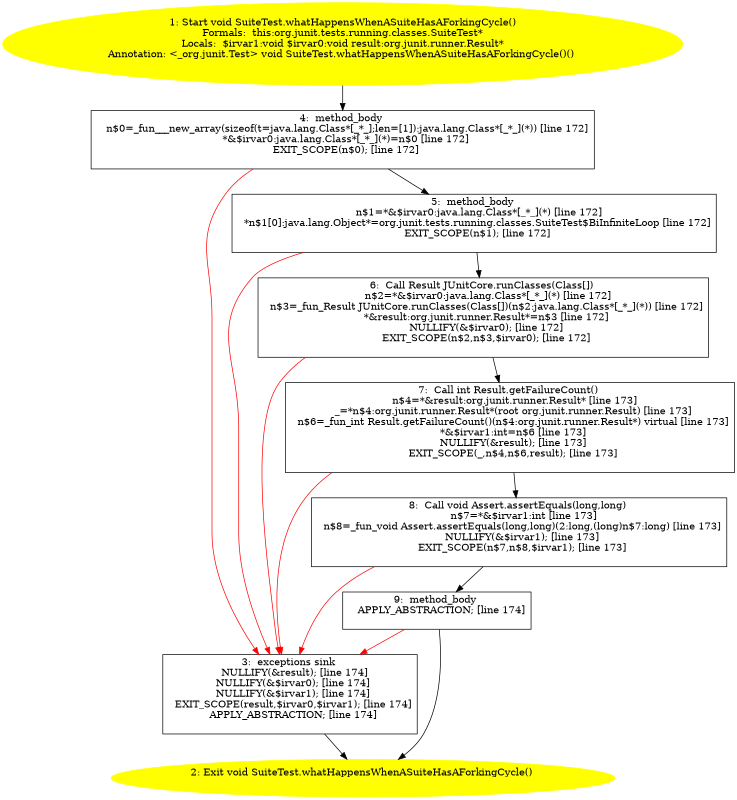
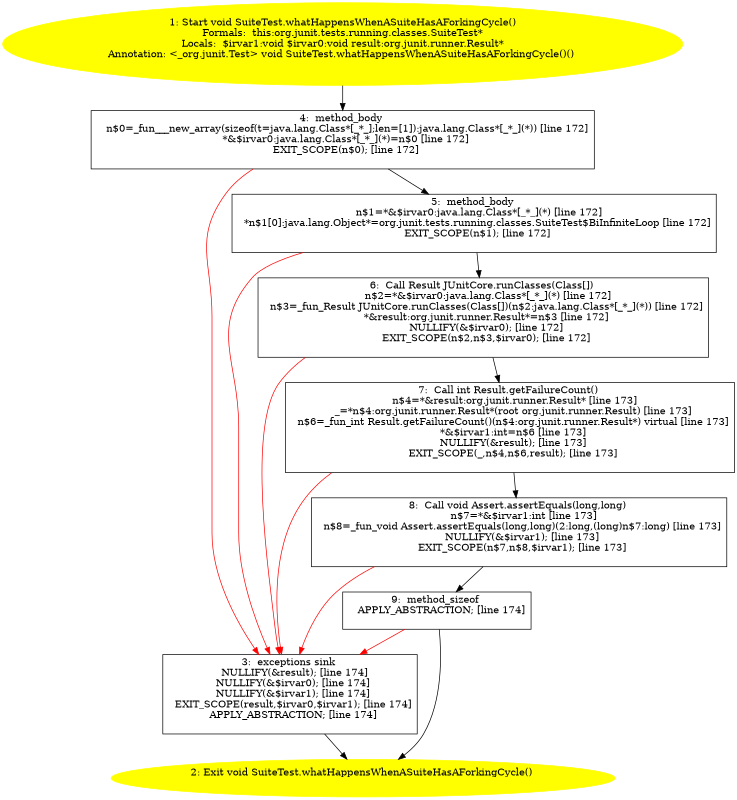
(437, 611) -> (437, 611)
